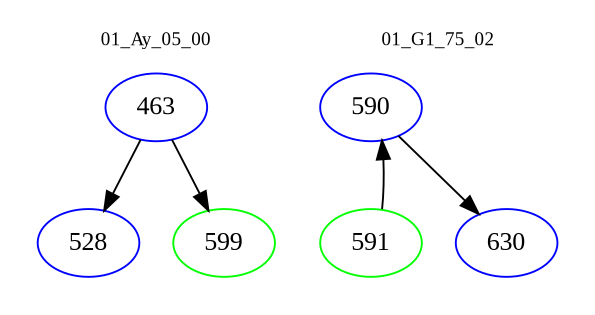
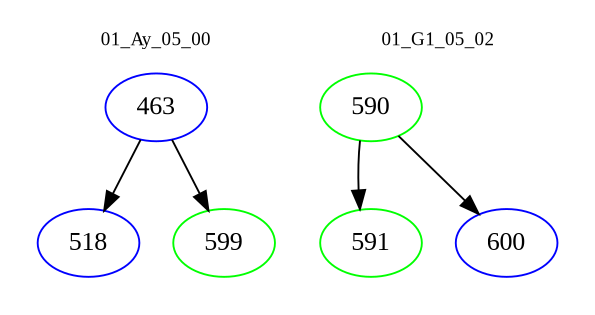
(439, 40) -> (439, 40)
(371, 107) -> (371, 107)
(384, 184) -> (358, 165)
(89, 243) -> (89, 243)
(507, 243) -> (507, 243)
